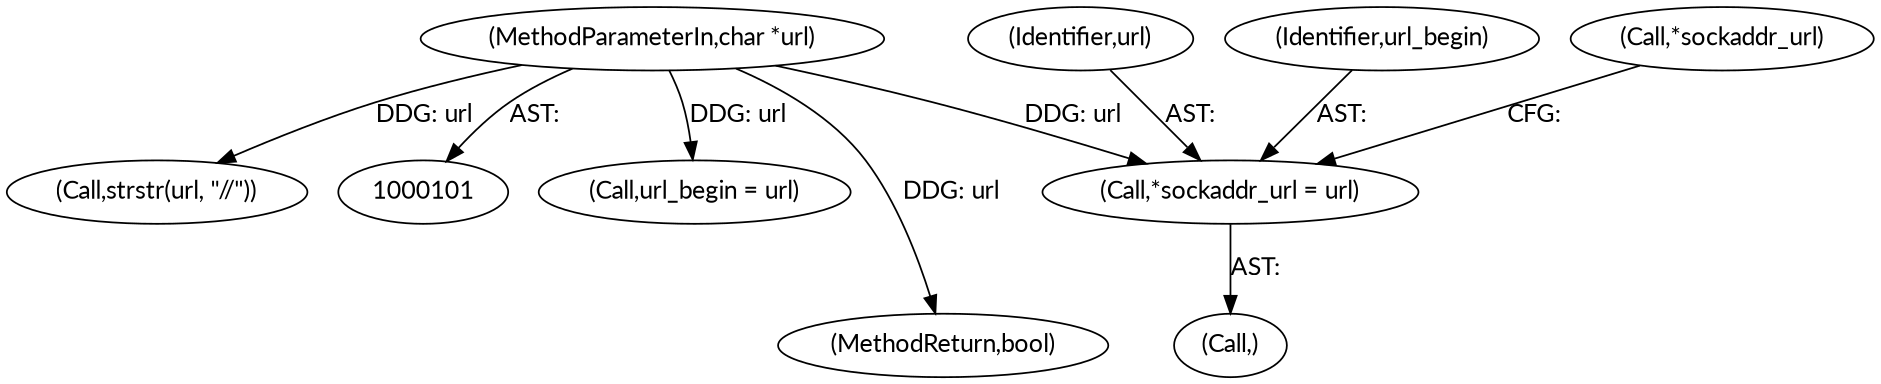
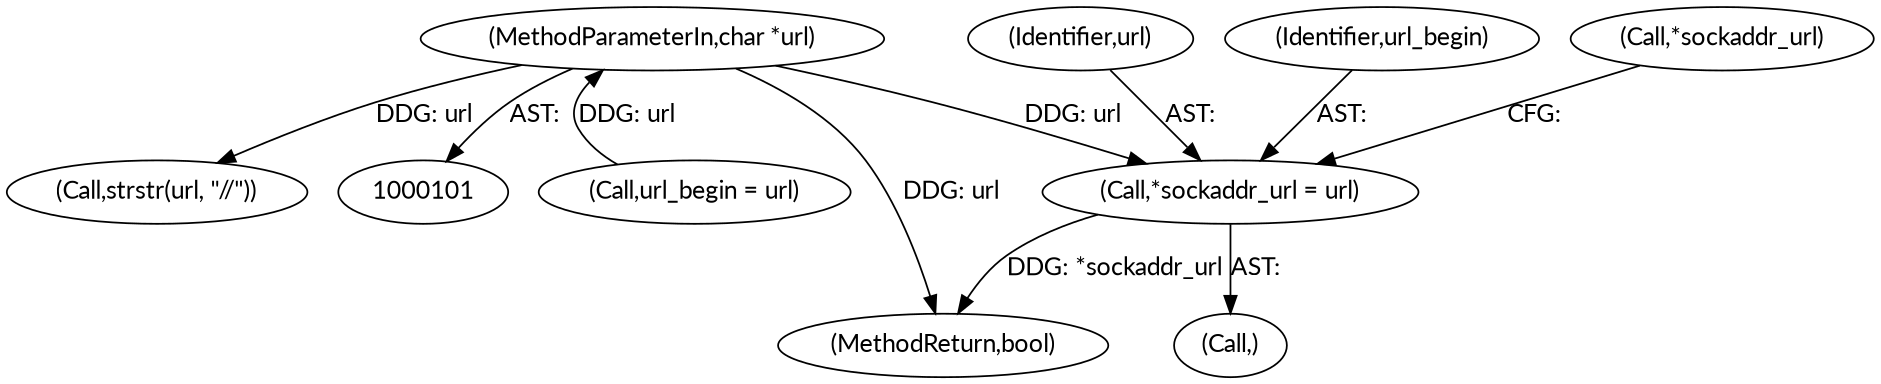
(683, 105) -> (579, 130)
none -> (1024, 244)
